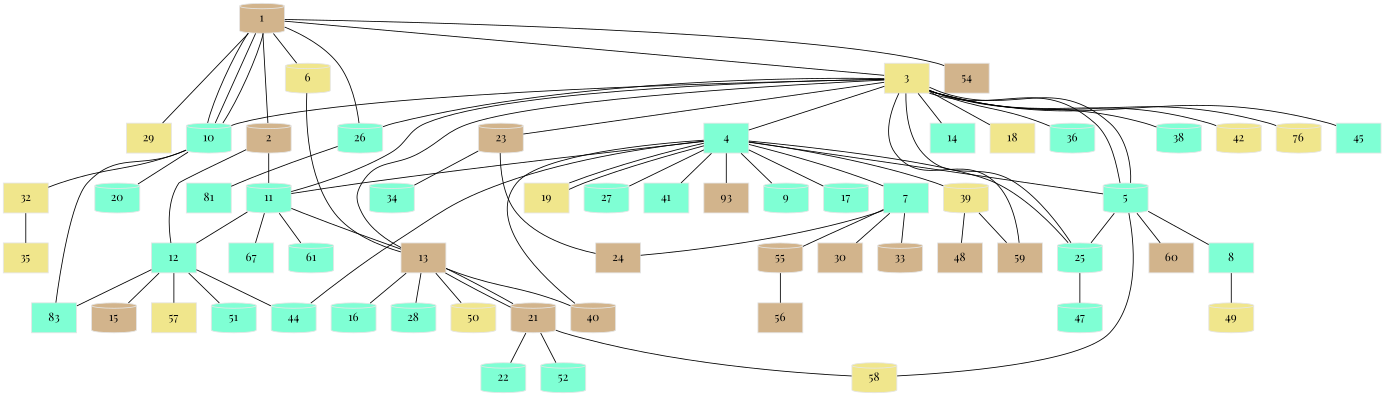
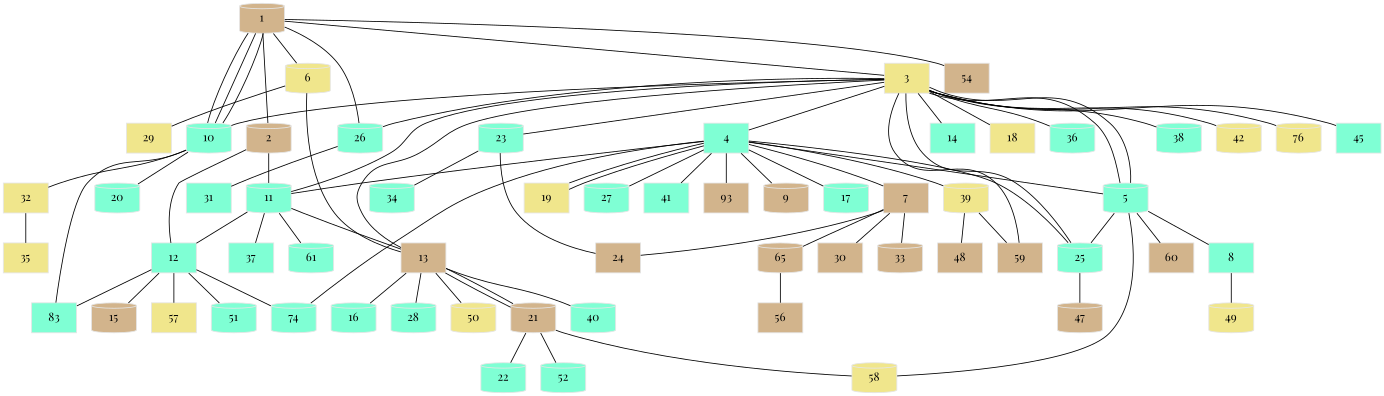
(206, 78) -> (242, 100)
(501, 138) -> (501, 138)
(516, 185) -> none
(209, 198) -> (209, 198)
(786, 198) -> (786, 198)
(906, 198) -> (906, 198)
(251, 258) -> (251, 258)
(780, 258) -> (780, 258)
(294, 318) -> (294, 318)
(593, 318) -> (593, 318)
(1080, 318) -> (1080, 318)
